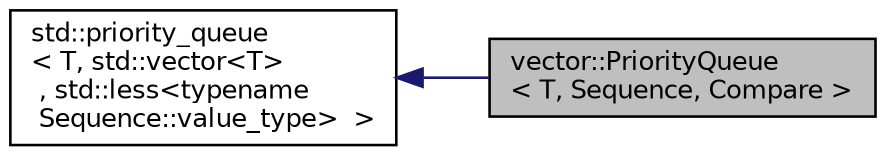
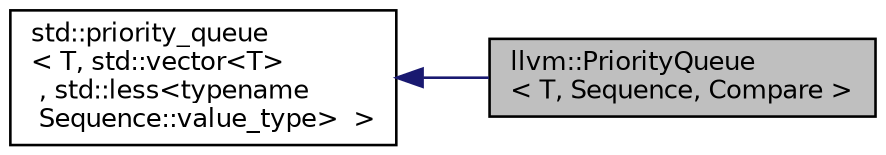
(683, 78) -> (683, 78)
